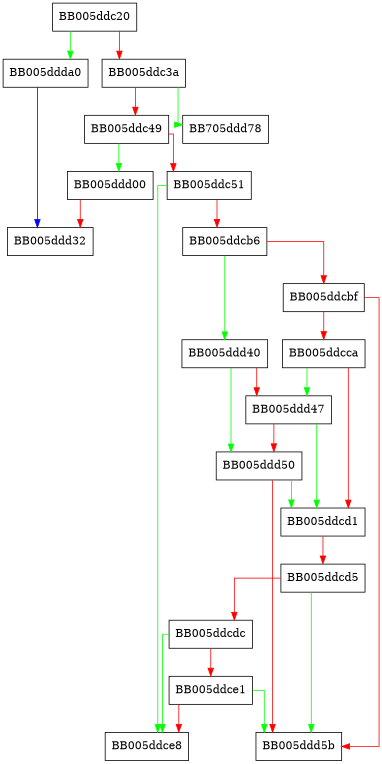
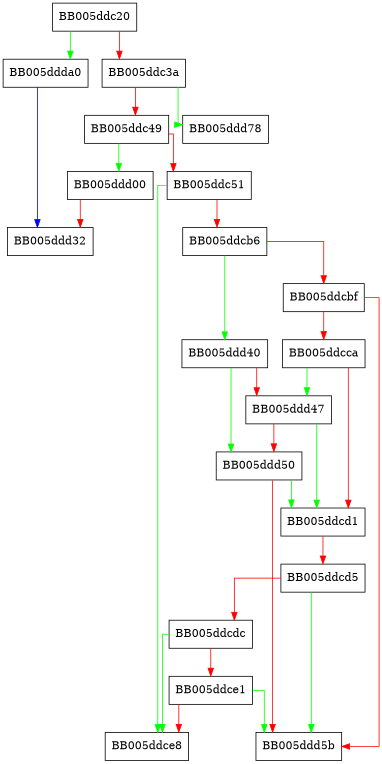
(226, 129) -> (226, 129)
